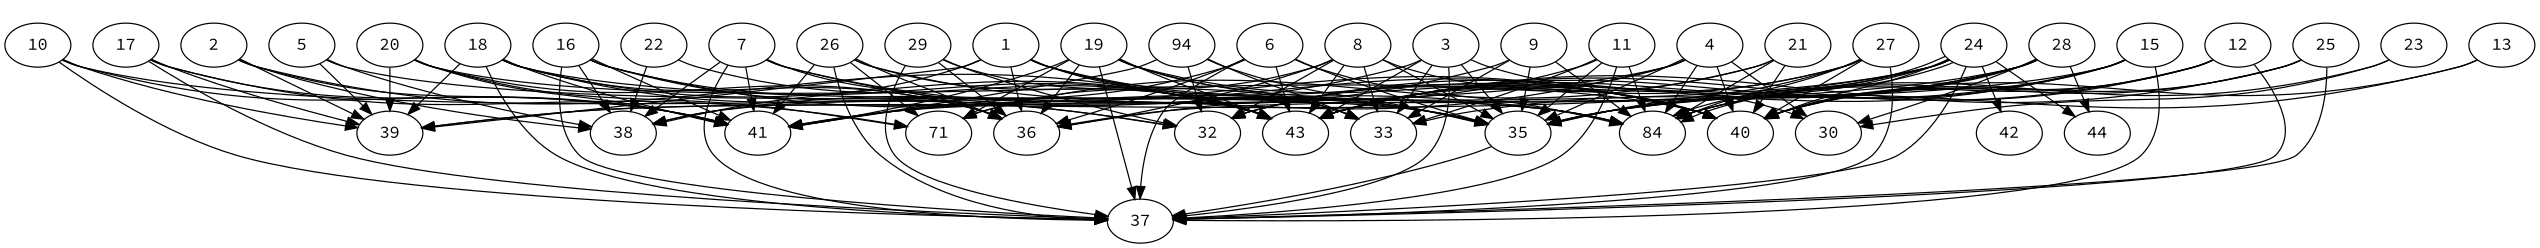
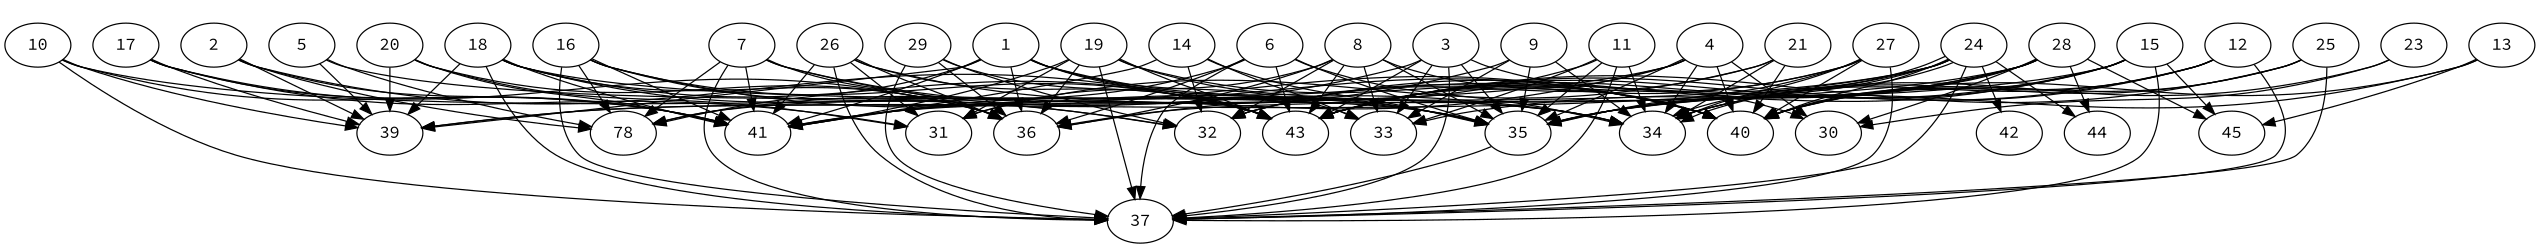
(654, 45) -> none
(1182, 45) -> (1182, 45)
(1232, 88) -> none
(1059, 89) -> none
none -> (891, 92)
(623, 133) -> (623, 133)
(939, 133) -> (939, 133)
(1652, 133) -> (1652, 133)
none -> (2232, 133)
(610, 191) -> (739, 80)
